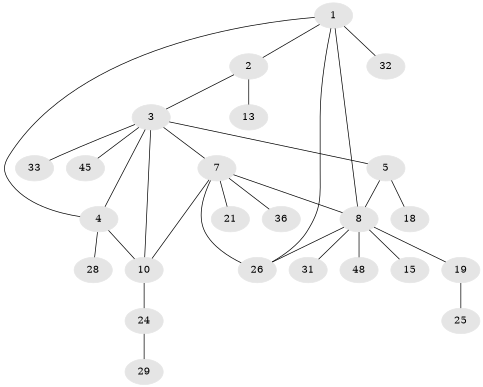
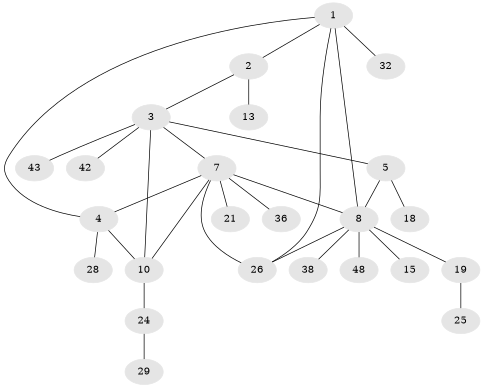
(35, 168) -> (35, 168)
(85, 168) -> (85, 168)
(125, 168) -> (158, 194)
(308, 270) -> (308, 270)
